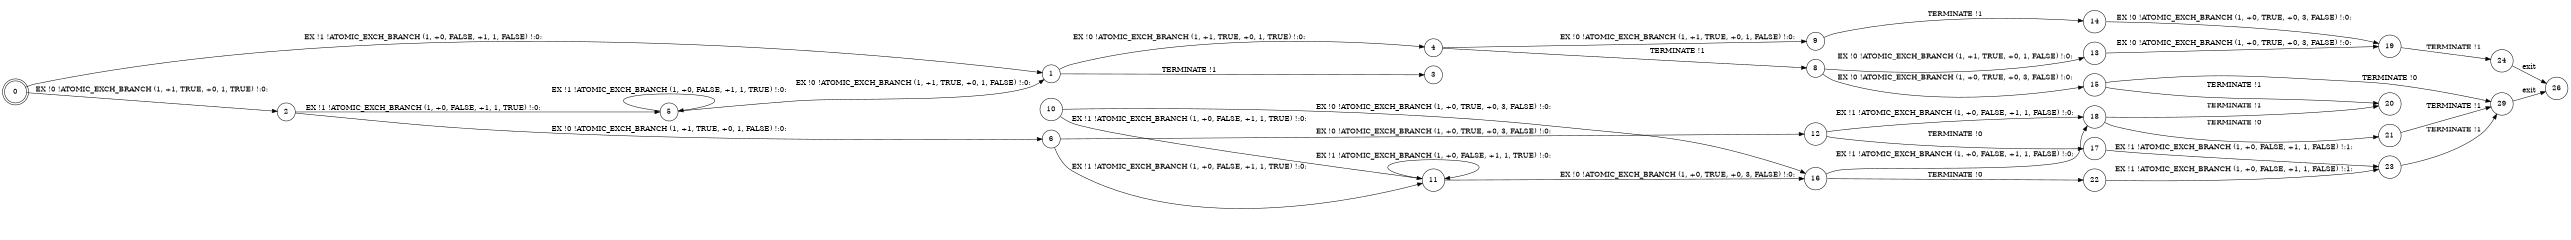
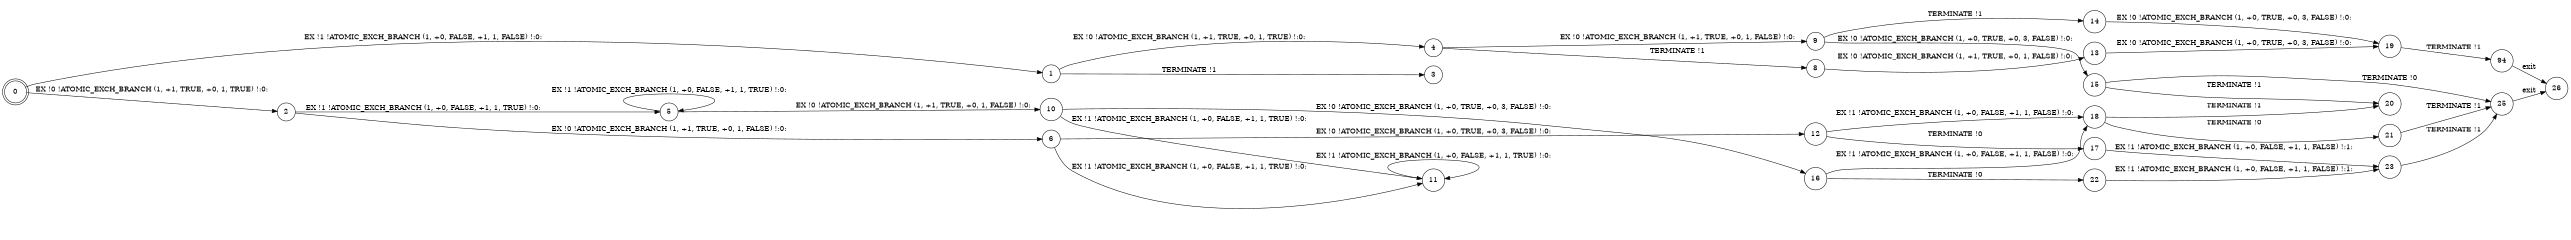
(2502, 61) -> (2502, 61)
(1949, 97) -> (1961, 43)
(860, 99) -> (857, 111)
(2502, 104) -> (2502, 104)
(1622, 179) -> none
